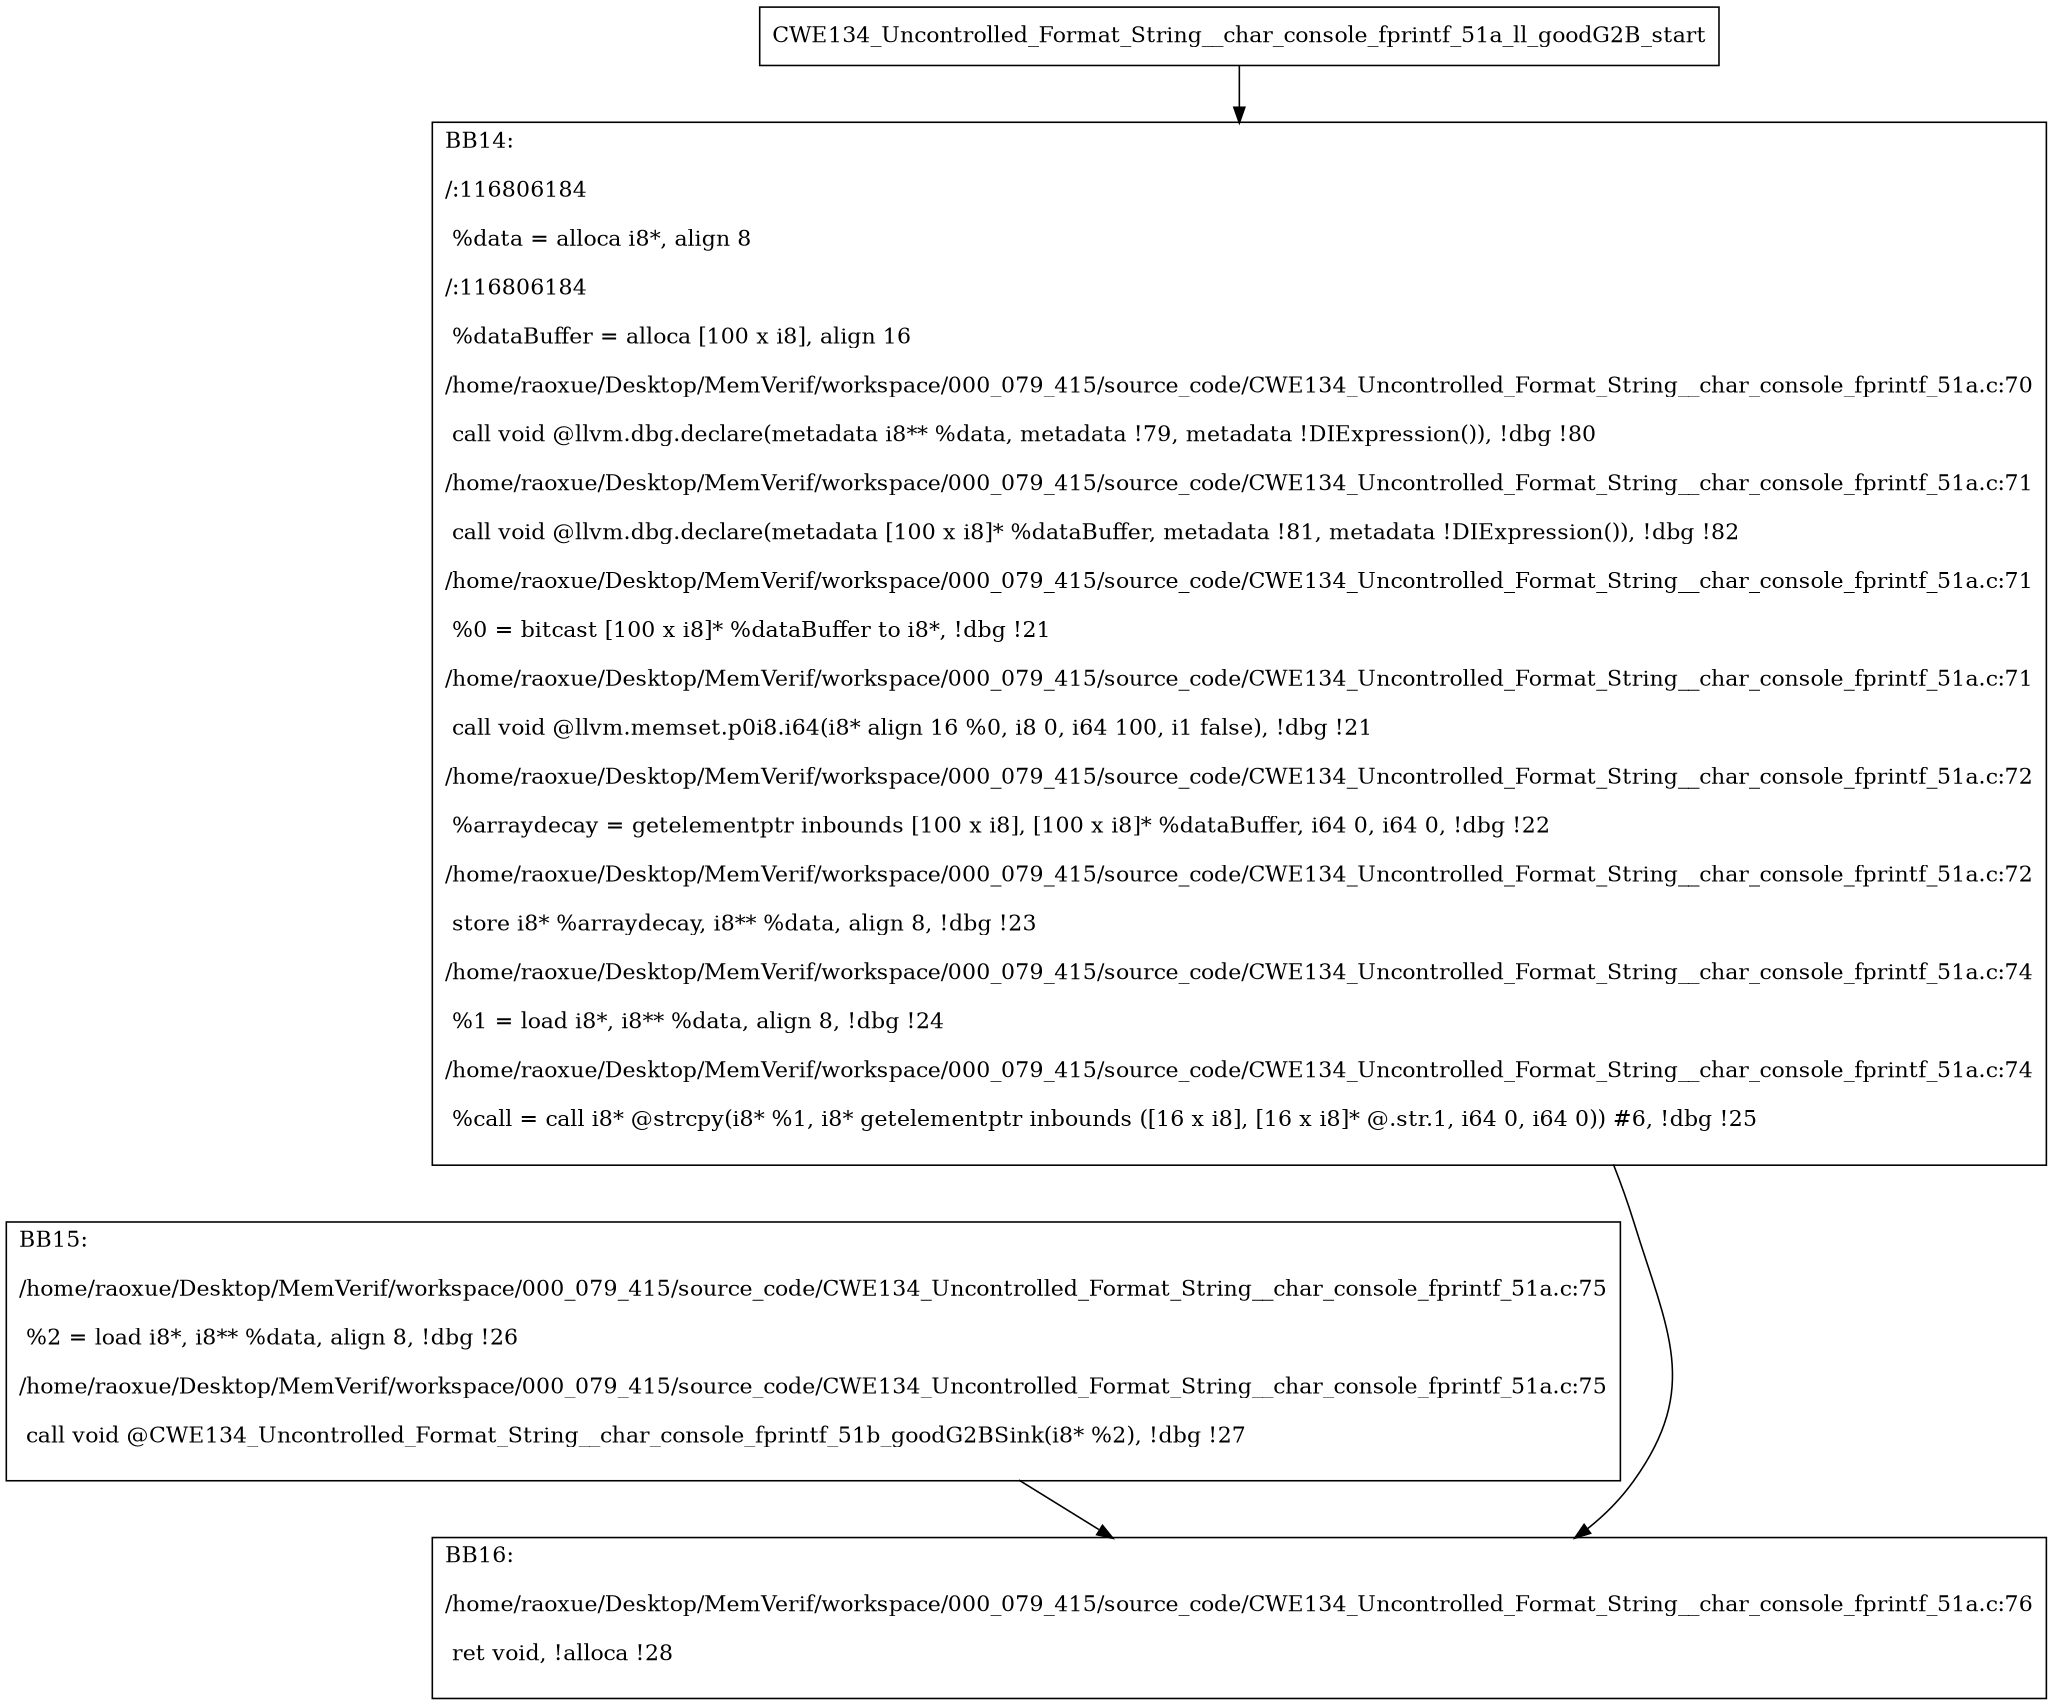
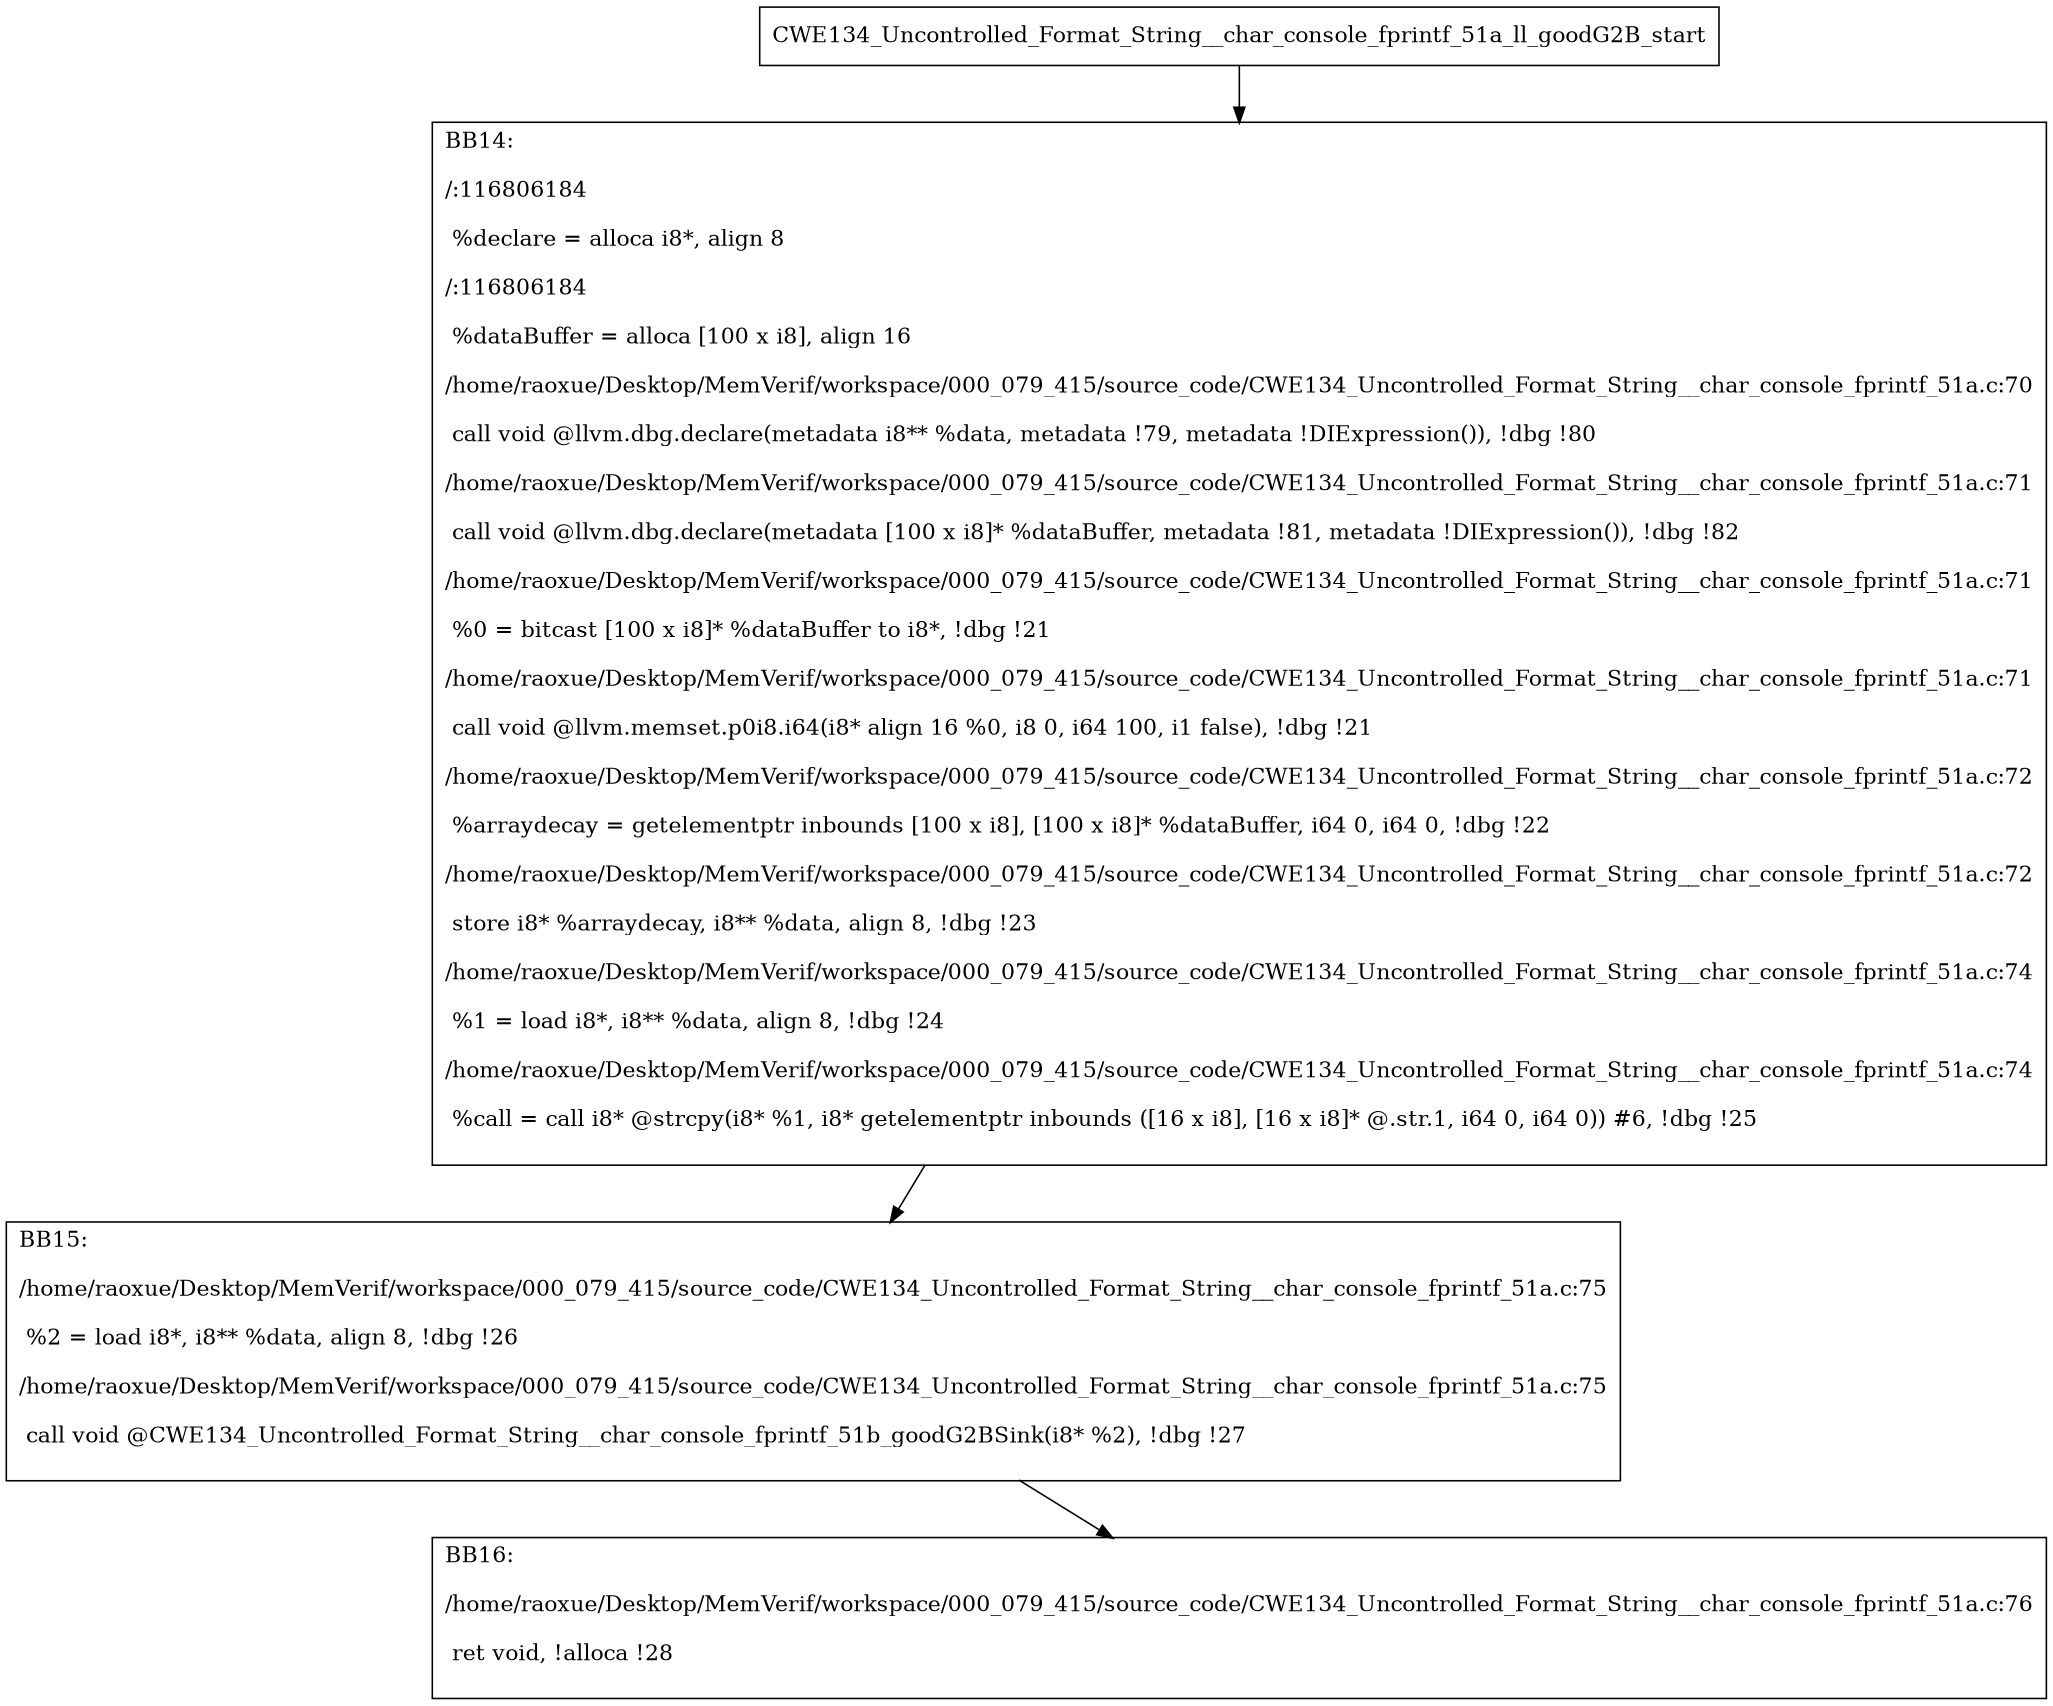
(599, 239) -> (615, 239)
(1671, 1356) -> (912, 1187)
